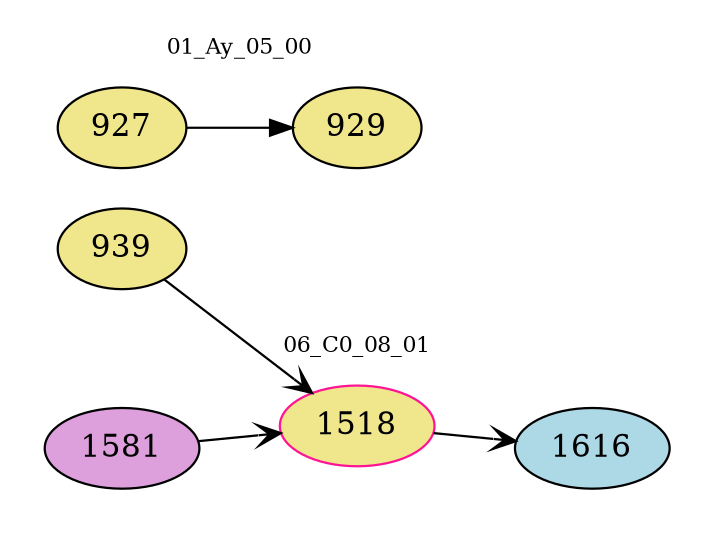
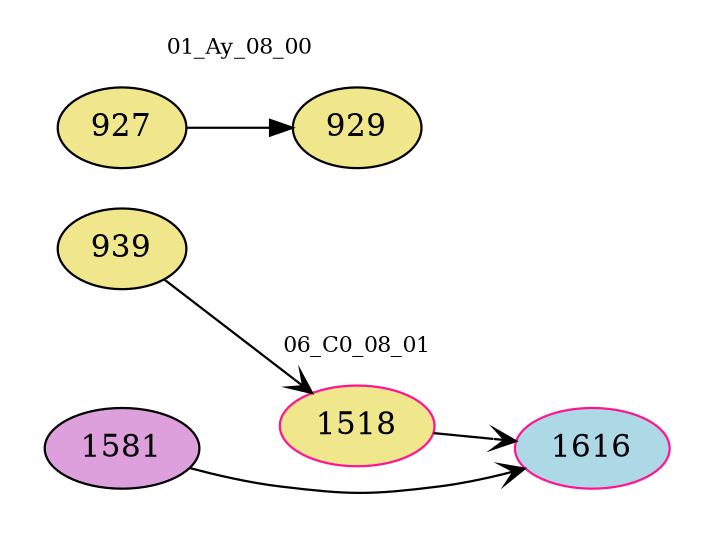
(240, 48) -> (240, 48)
(228, 438) -> (346, 493)
(592, 448) -> (592, 448)
